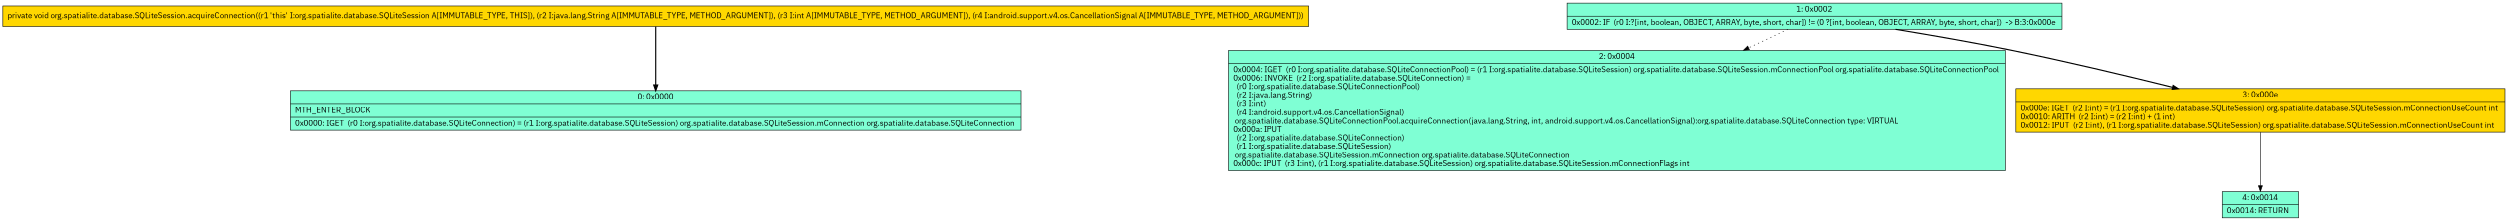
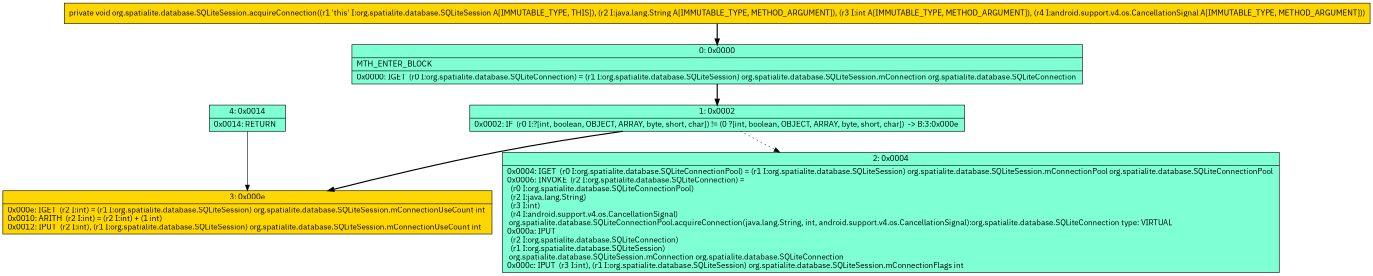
none -> (717, 92)
(2260, 159) -> (247, 158)
